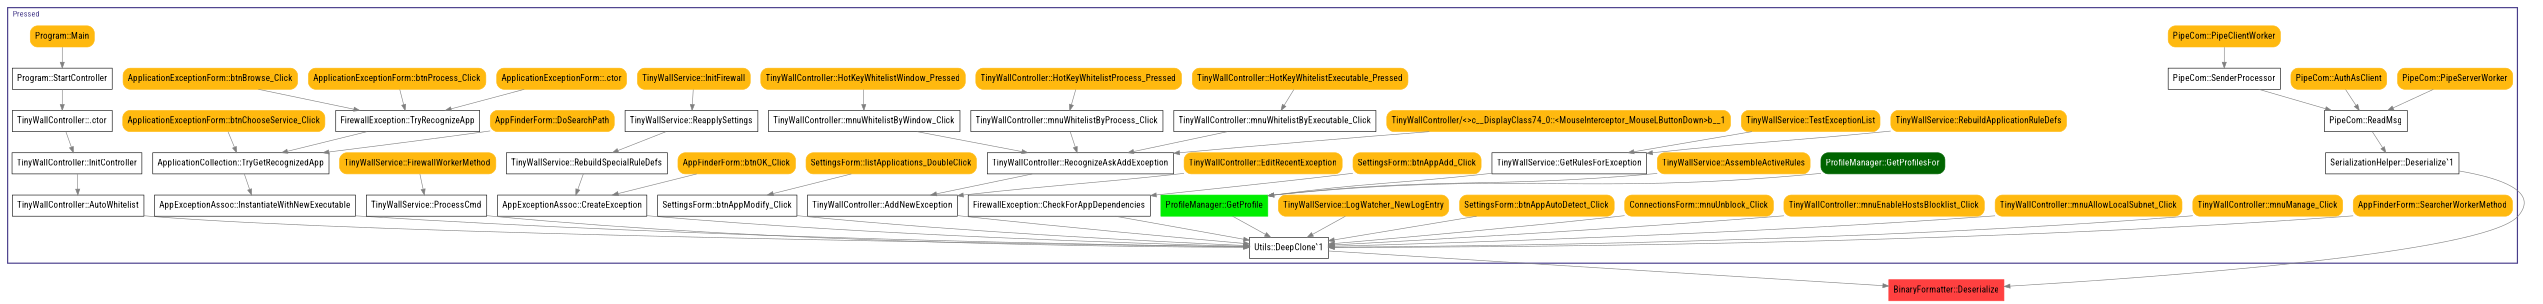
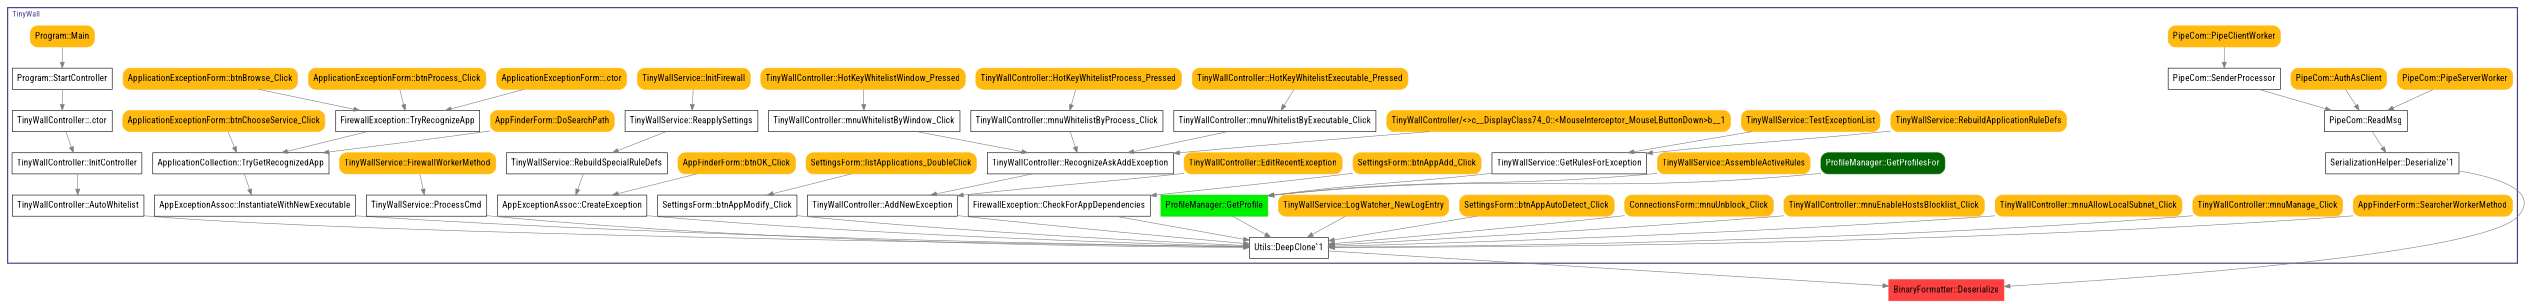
(26, 14) -> (26, 14)
